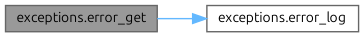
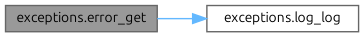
(283, 19) -> (283, 19)
